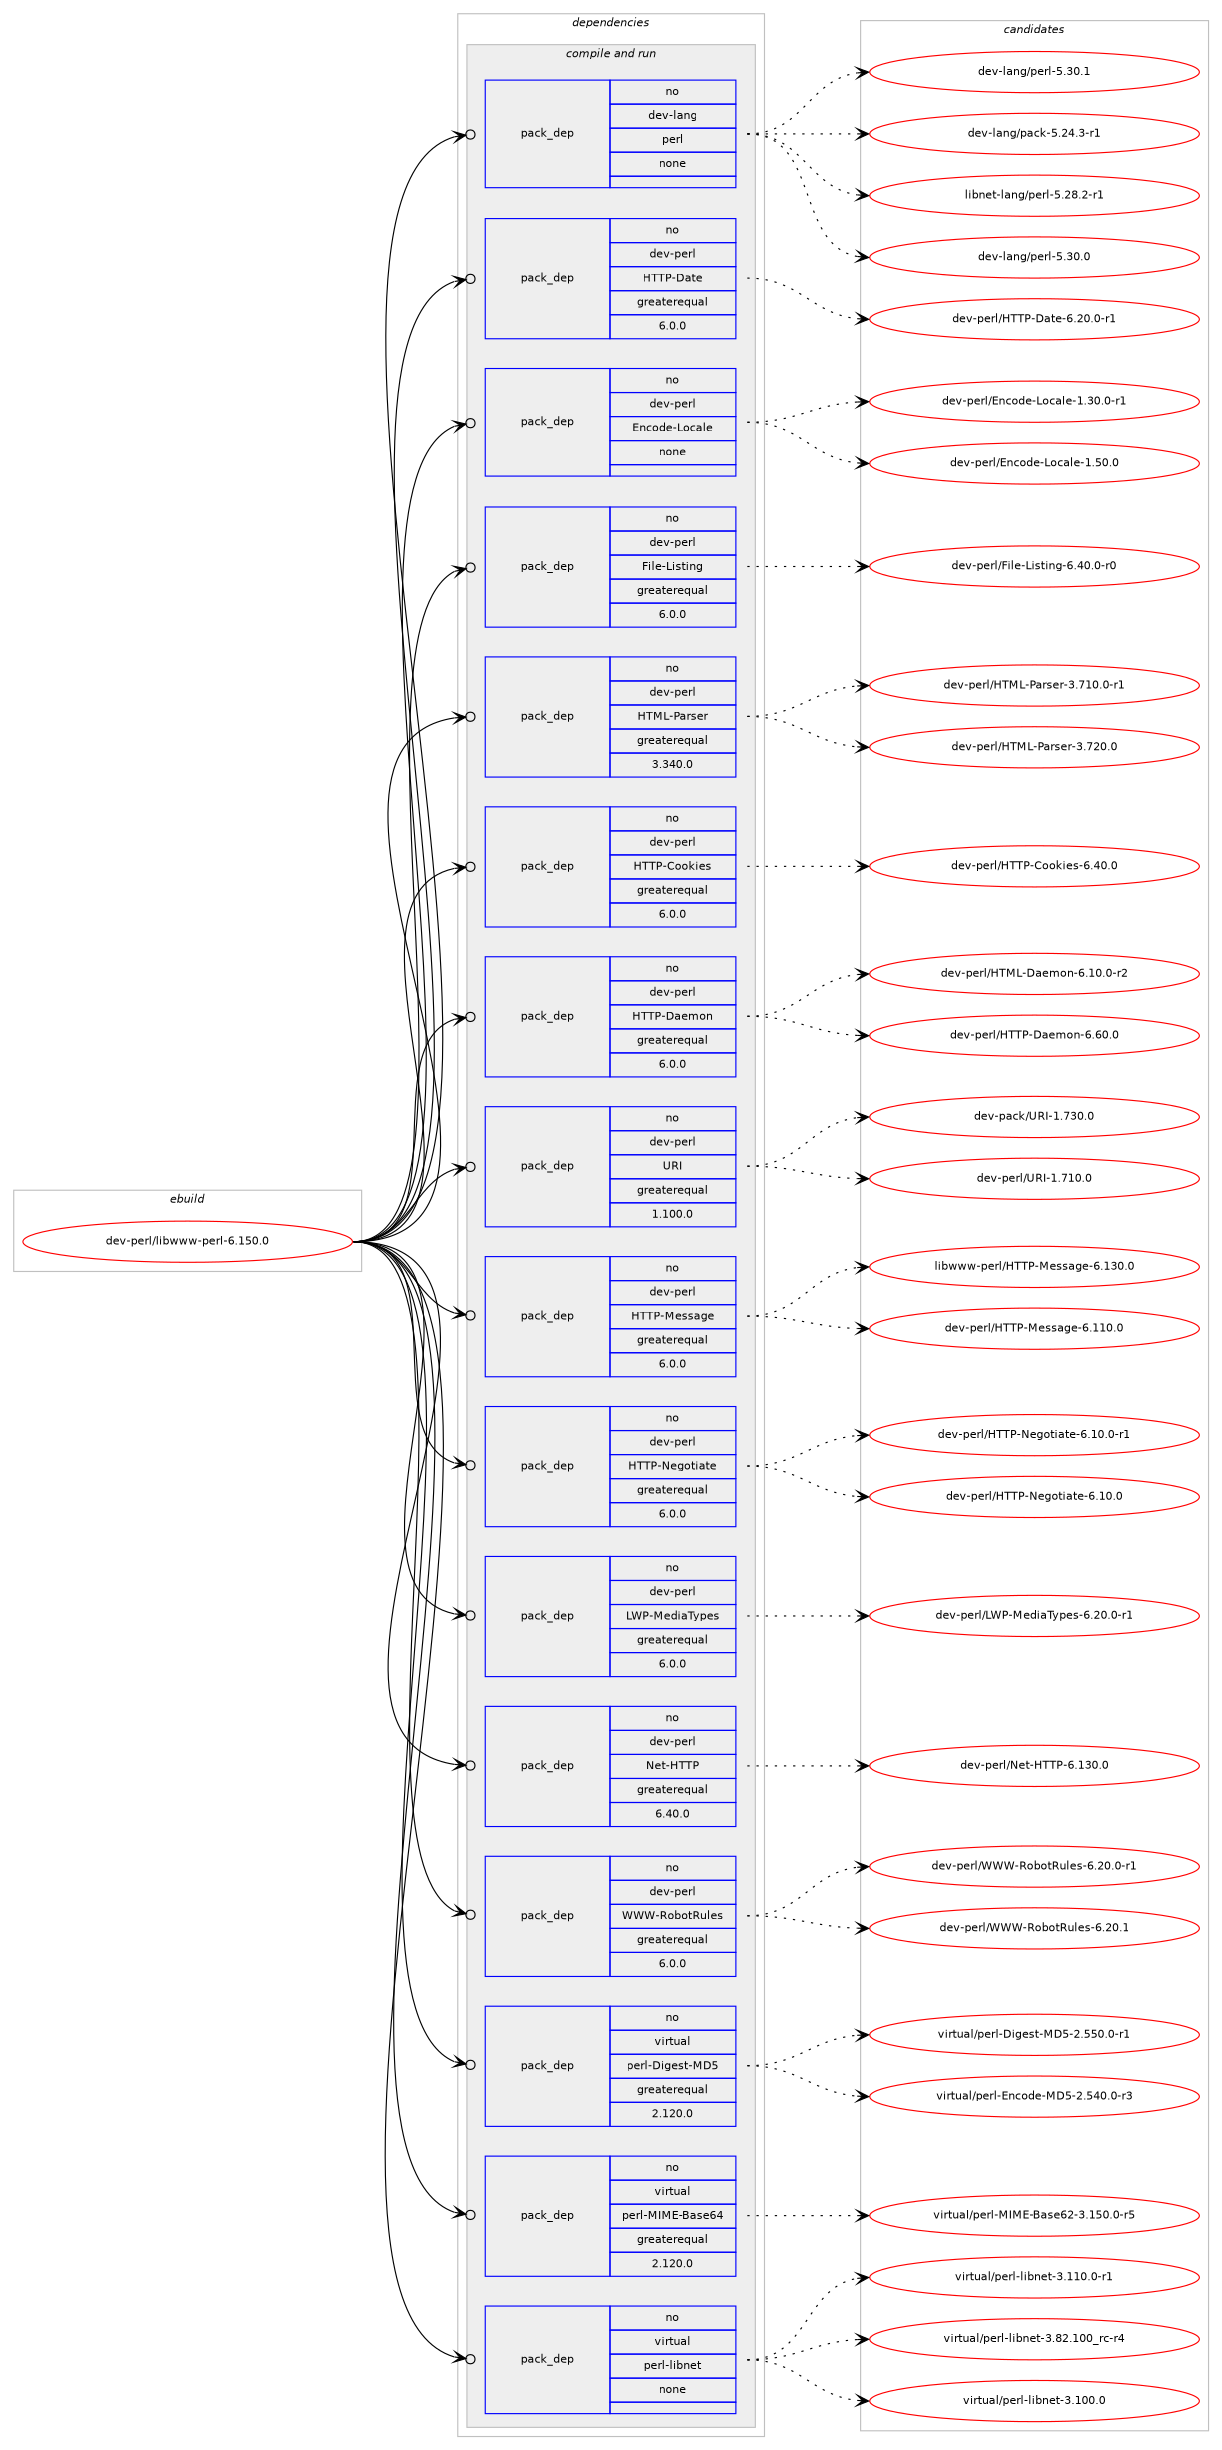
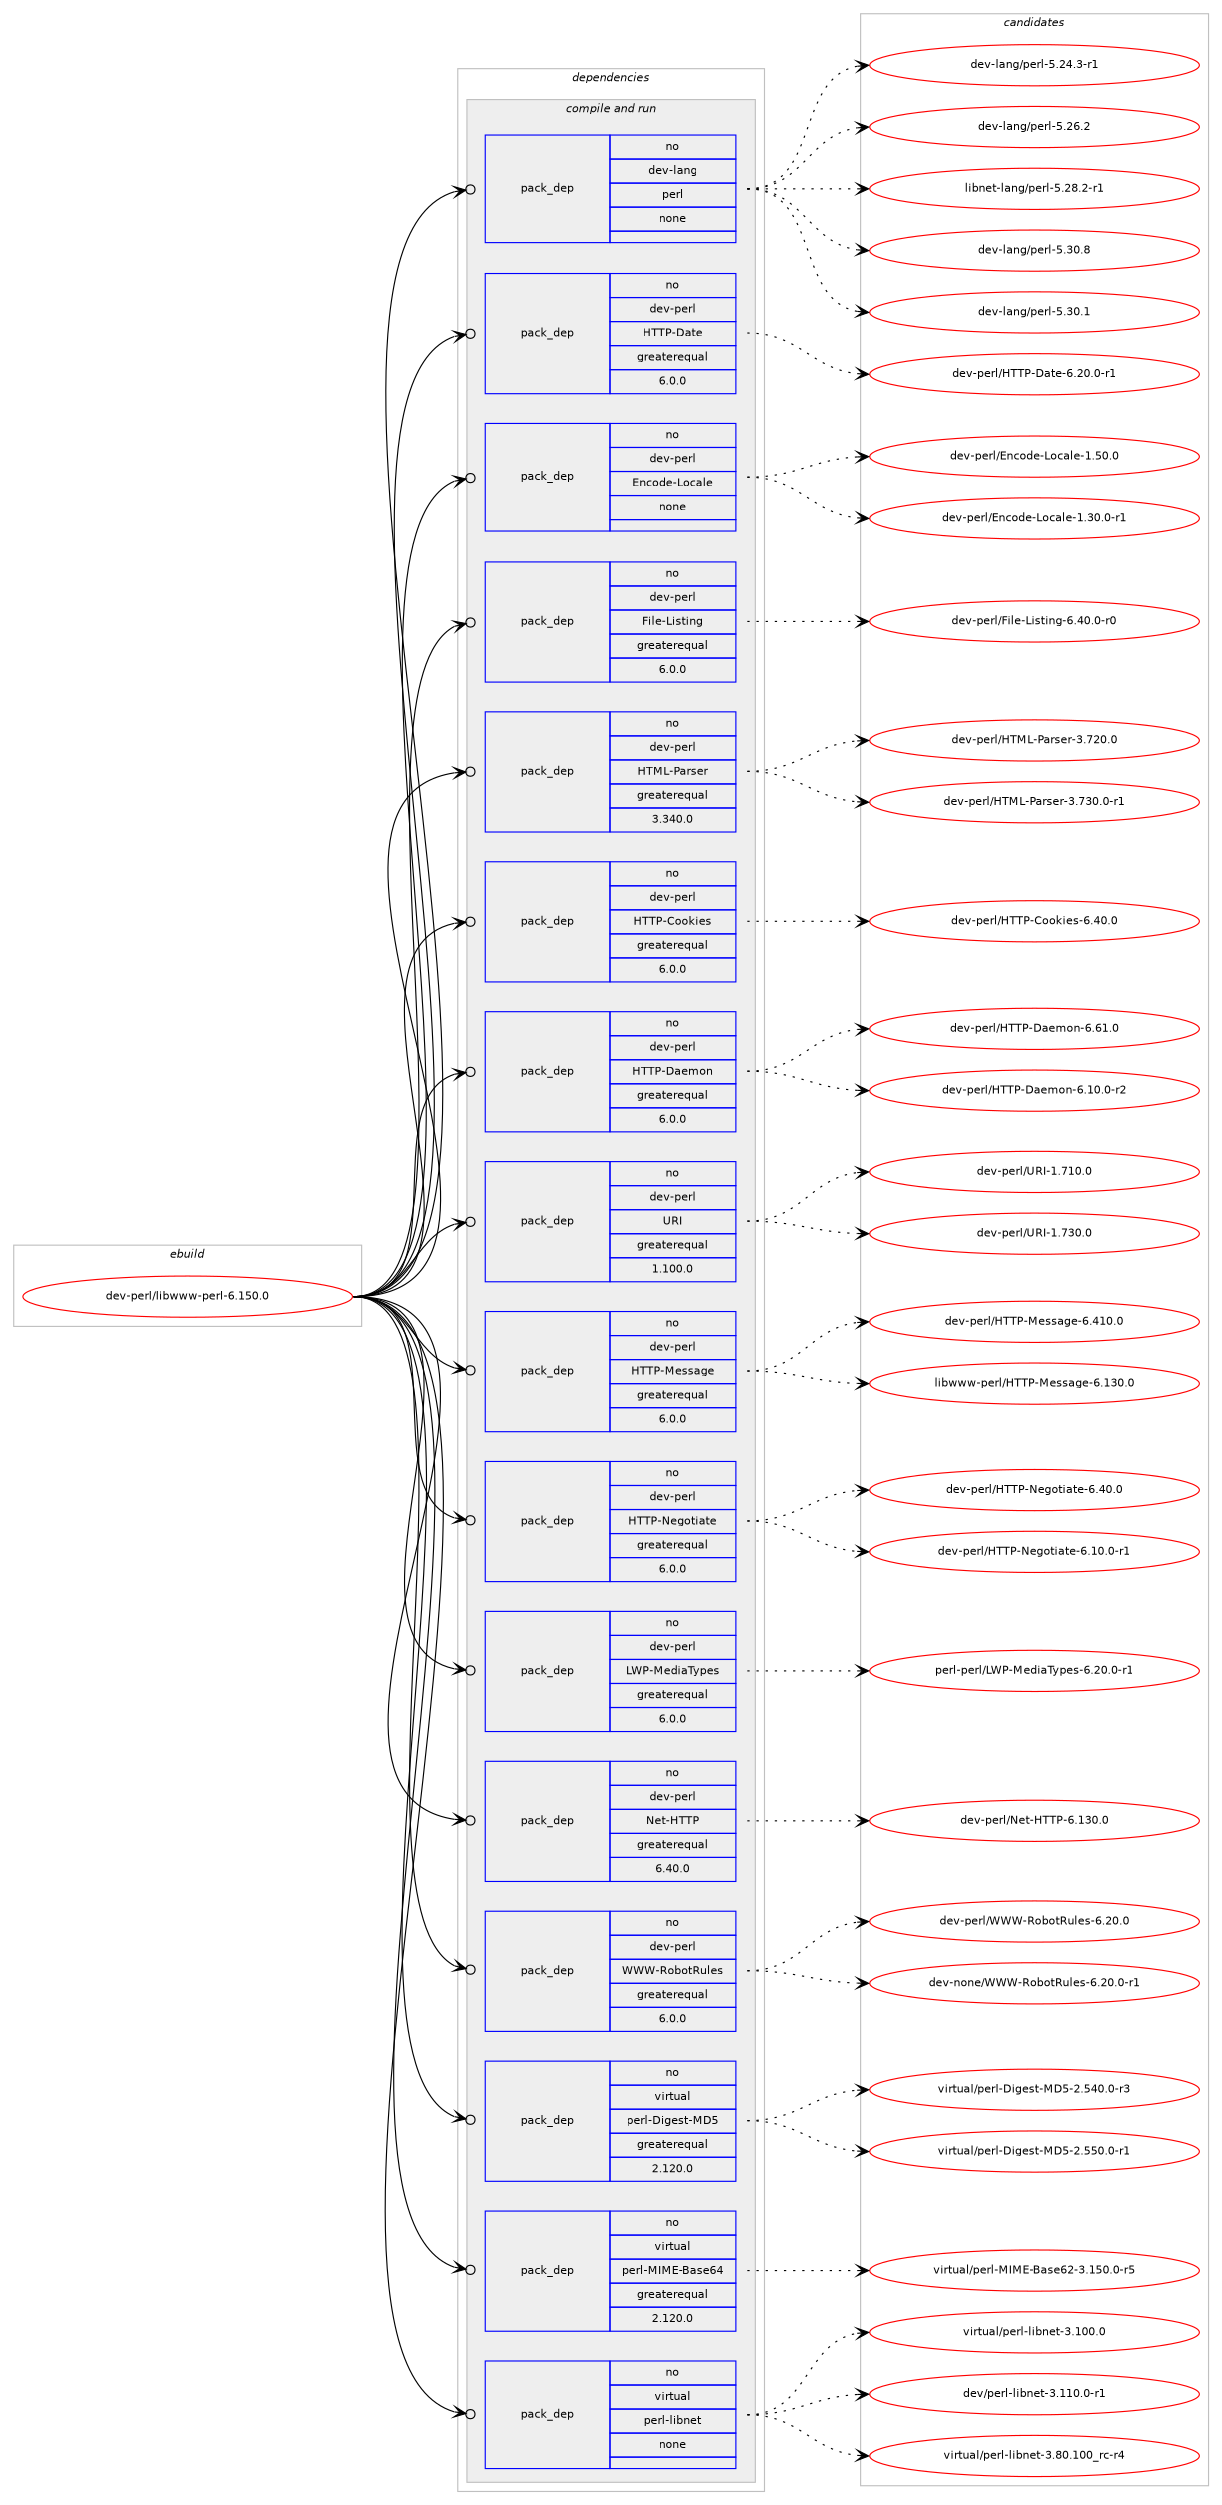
none -> (1035, 127)
(1035, 134) -> (1035, 65)
(1035, 258) -> (1035, 251)
(1035, 686) -> (1035, 802)
(1035, 974) -> (1035, 1091)
(1035, 1036) -> (1035, 1029)
(1035, 1117) -> (1035, 1234)
(1035, 1329) -> (1035, 1322)
(1035, 1497) -> (1035, 1490)
(1035, 1616) -> (1035, 1671)
(1035, 1867) -> (1035, 1983)
(1035, 1928) -> (1035, 1922)
(1035, 2097) -> (1035, 2090)
(1035, 2277) -> (1035, 2394)
(1035, 2339) -> (1035, 2456)
